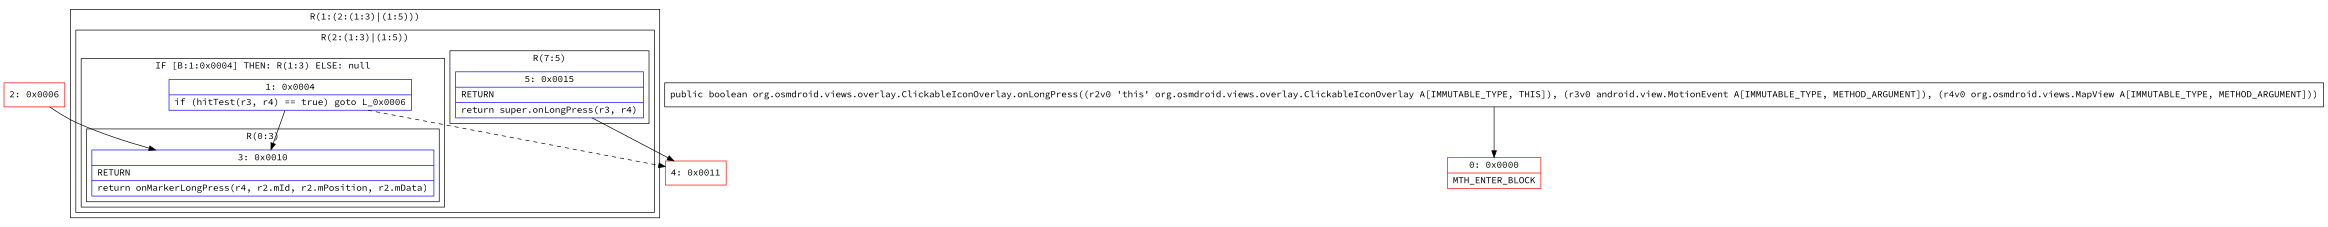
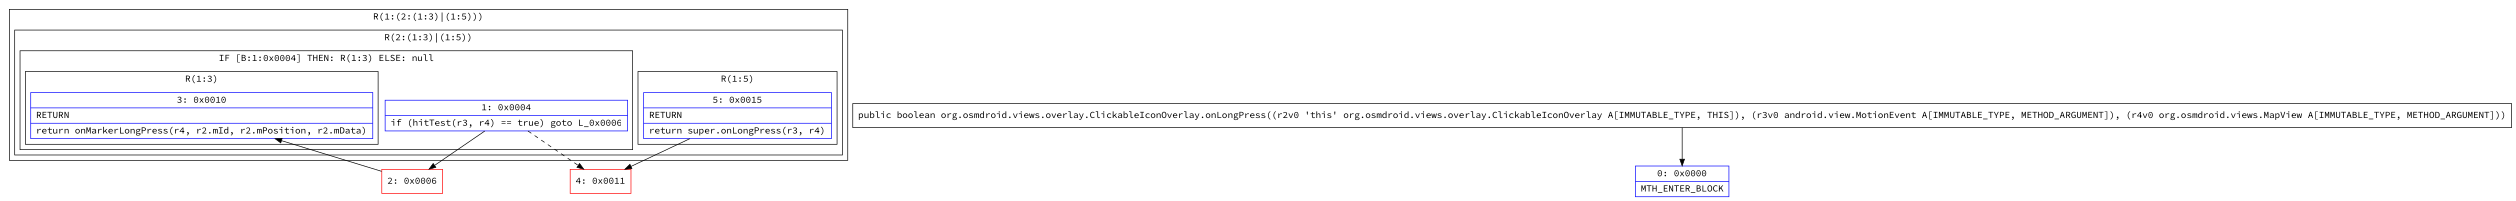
(549, 58) -> (738, 79)
(280, 124) -> (463, 146)
(263, 137) -> (202, 79)
(1494, 173) -> (1682, 181)
